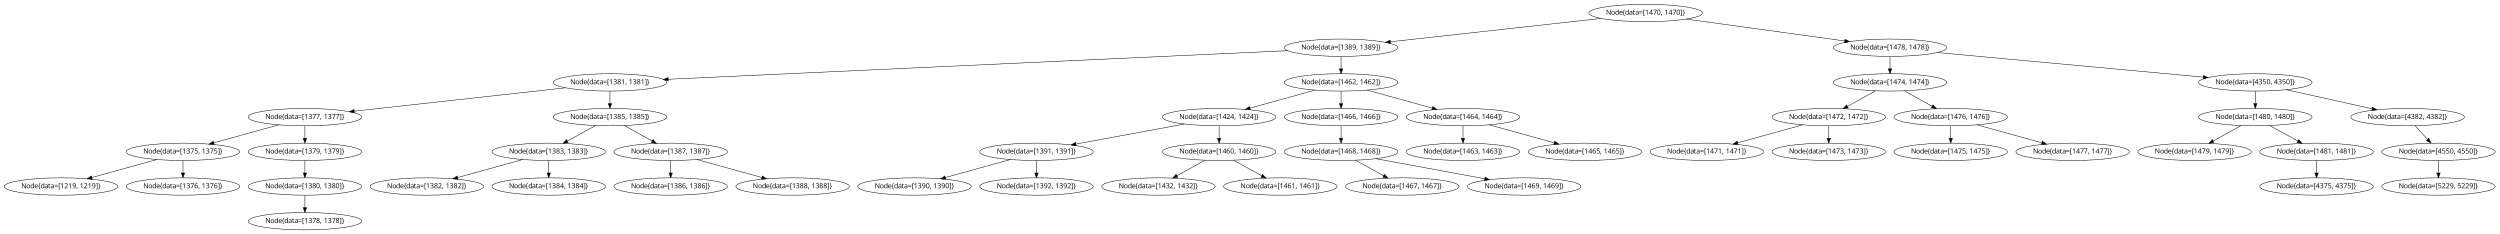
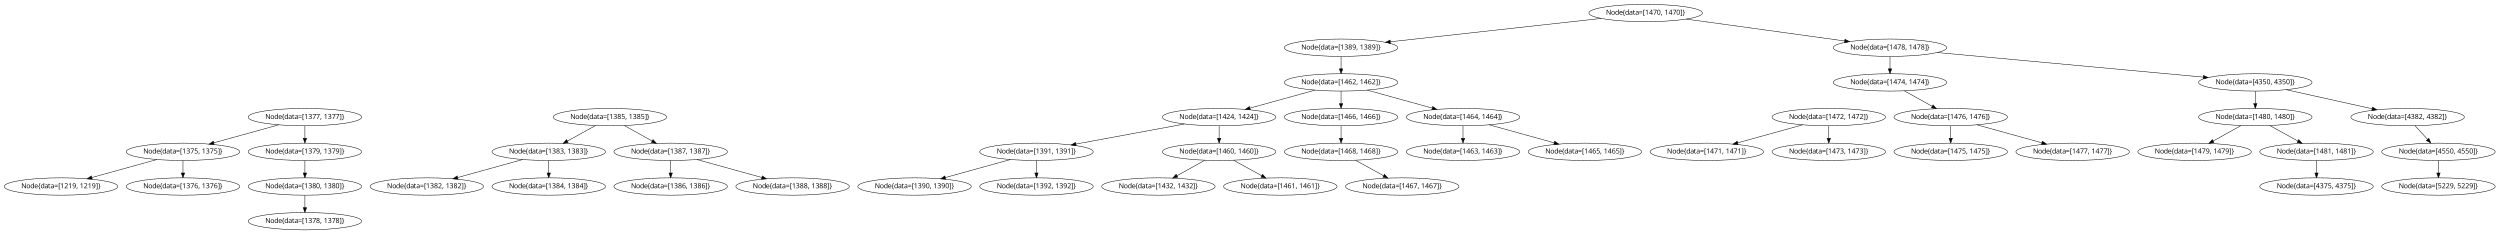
(610, 82) -> none
(1861, 99) -> none
(1524, 187) -> none
